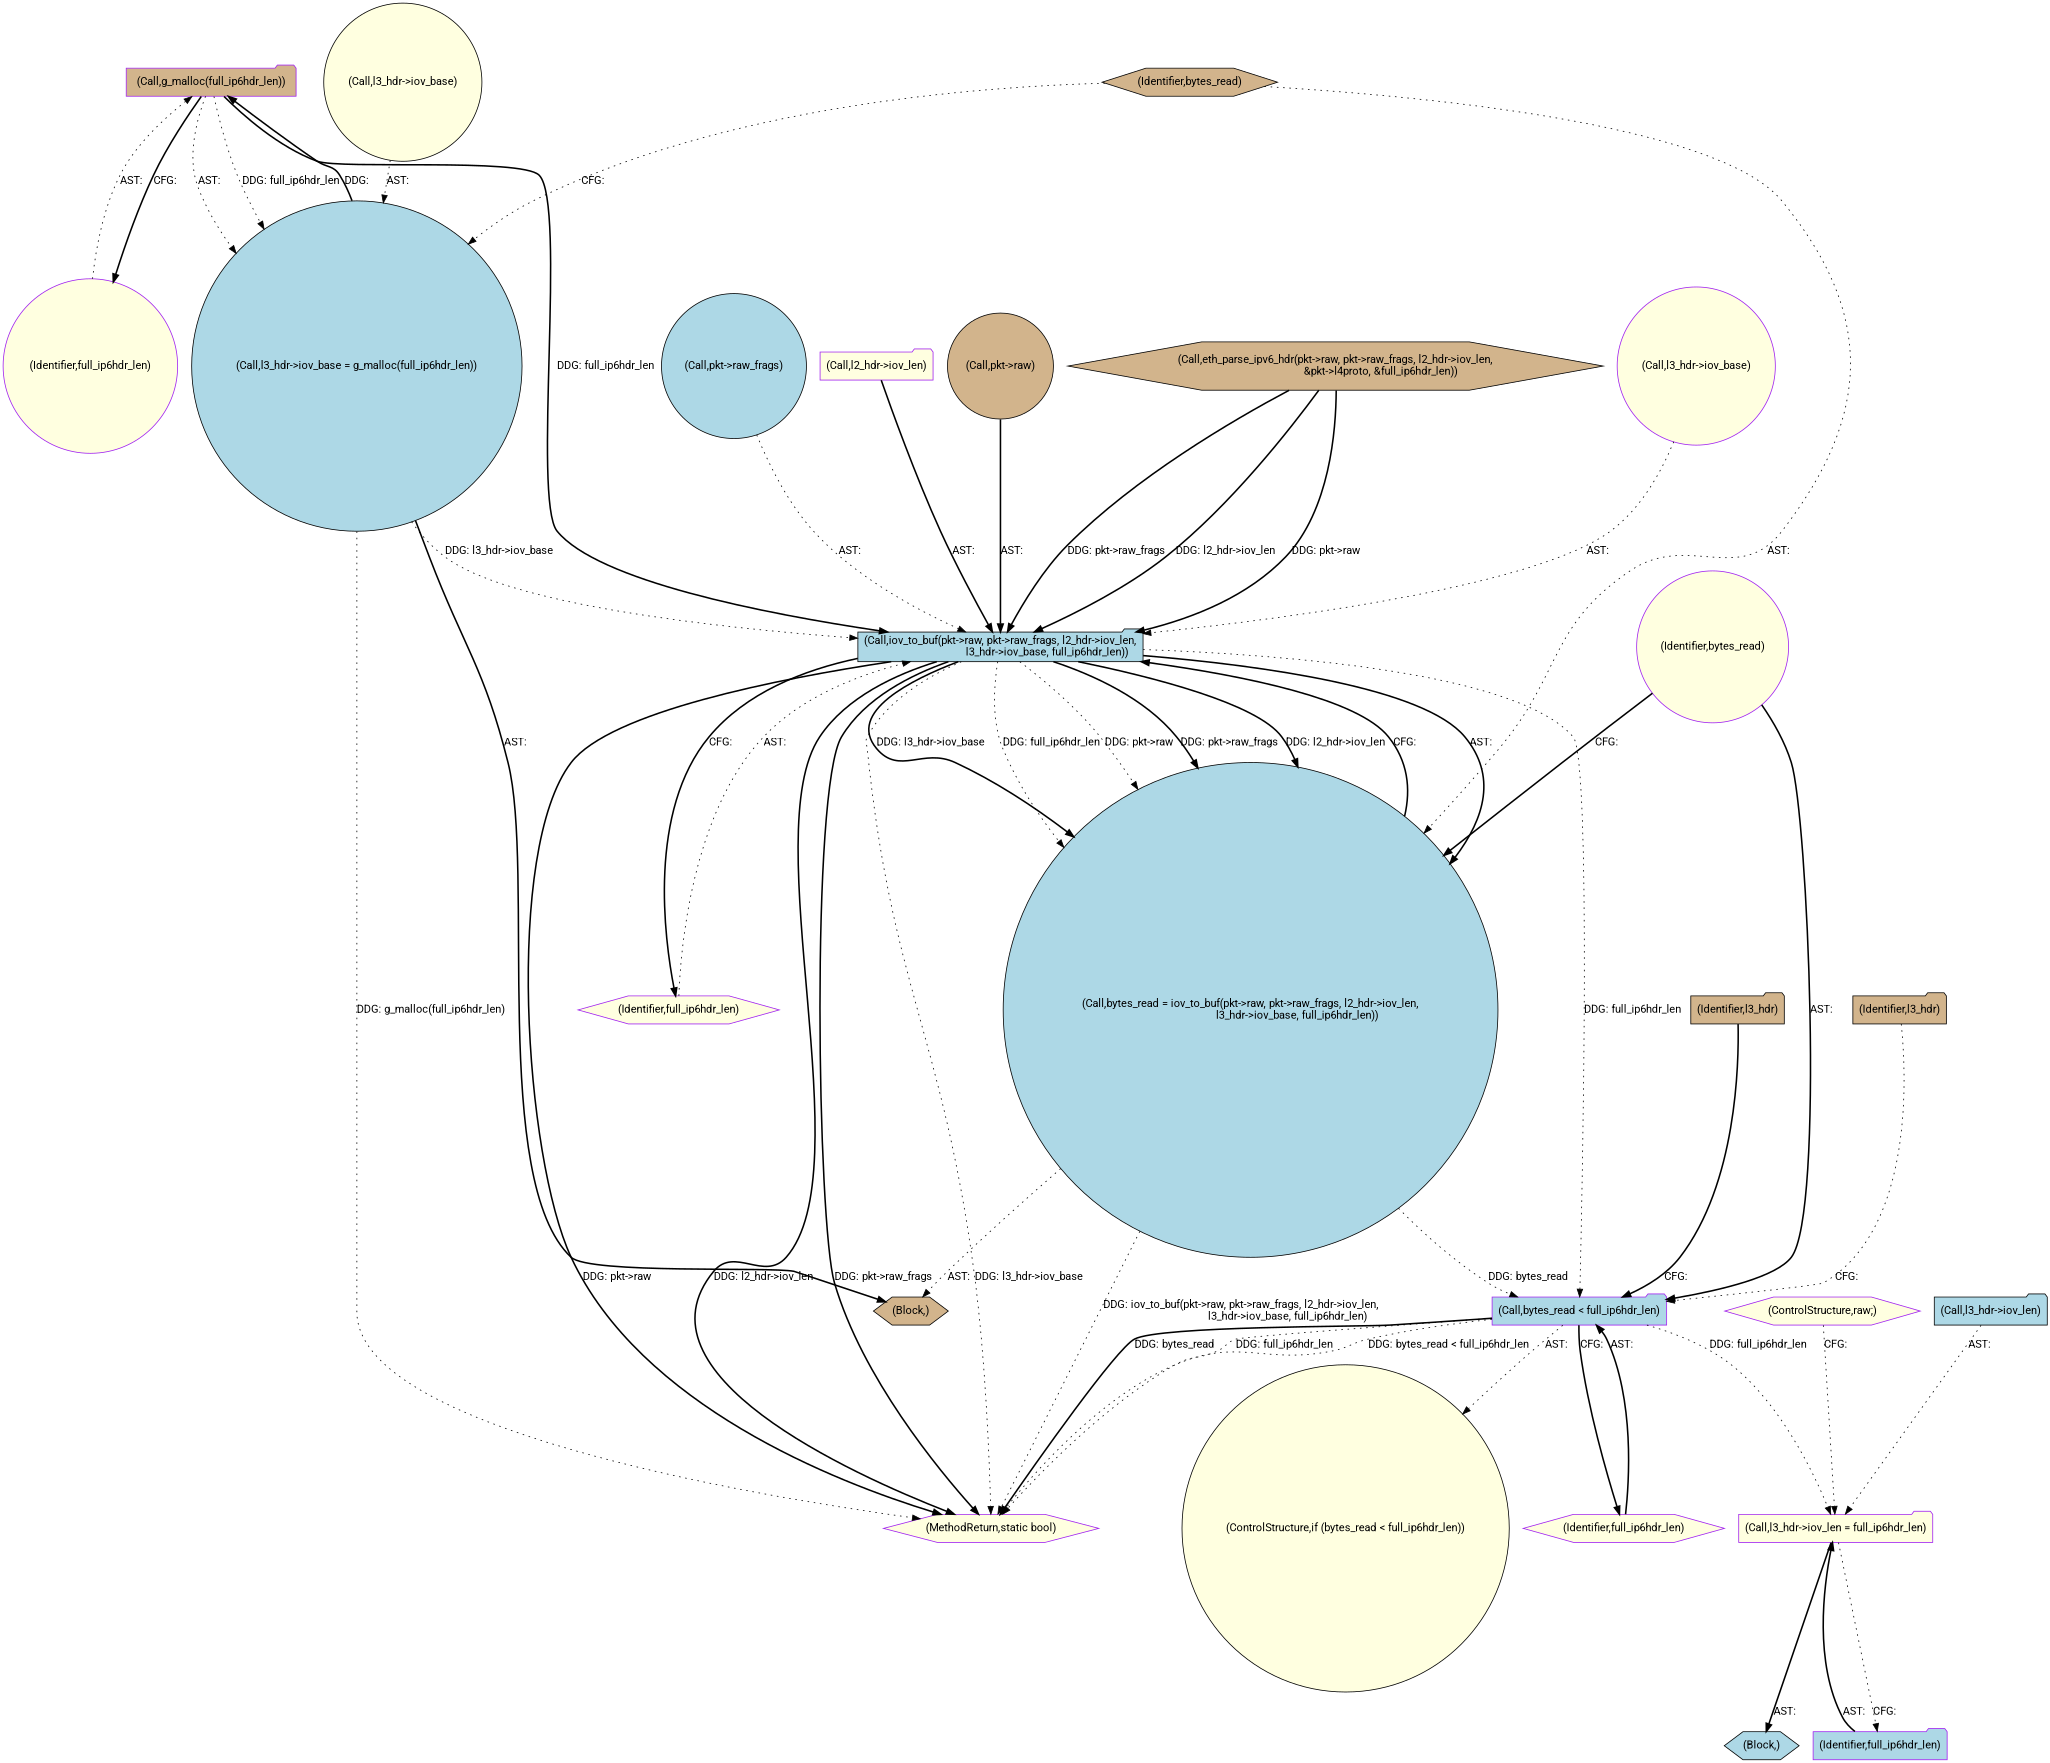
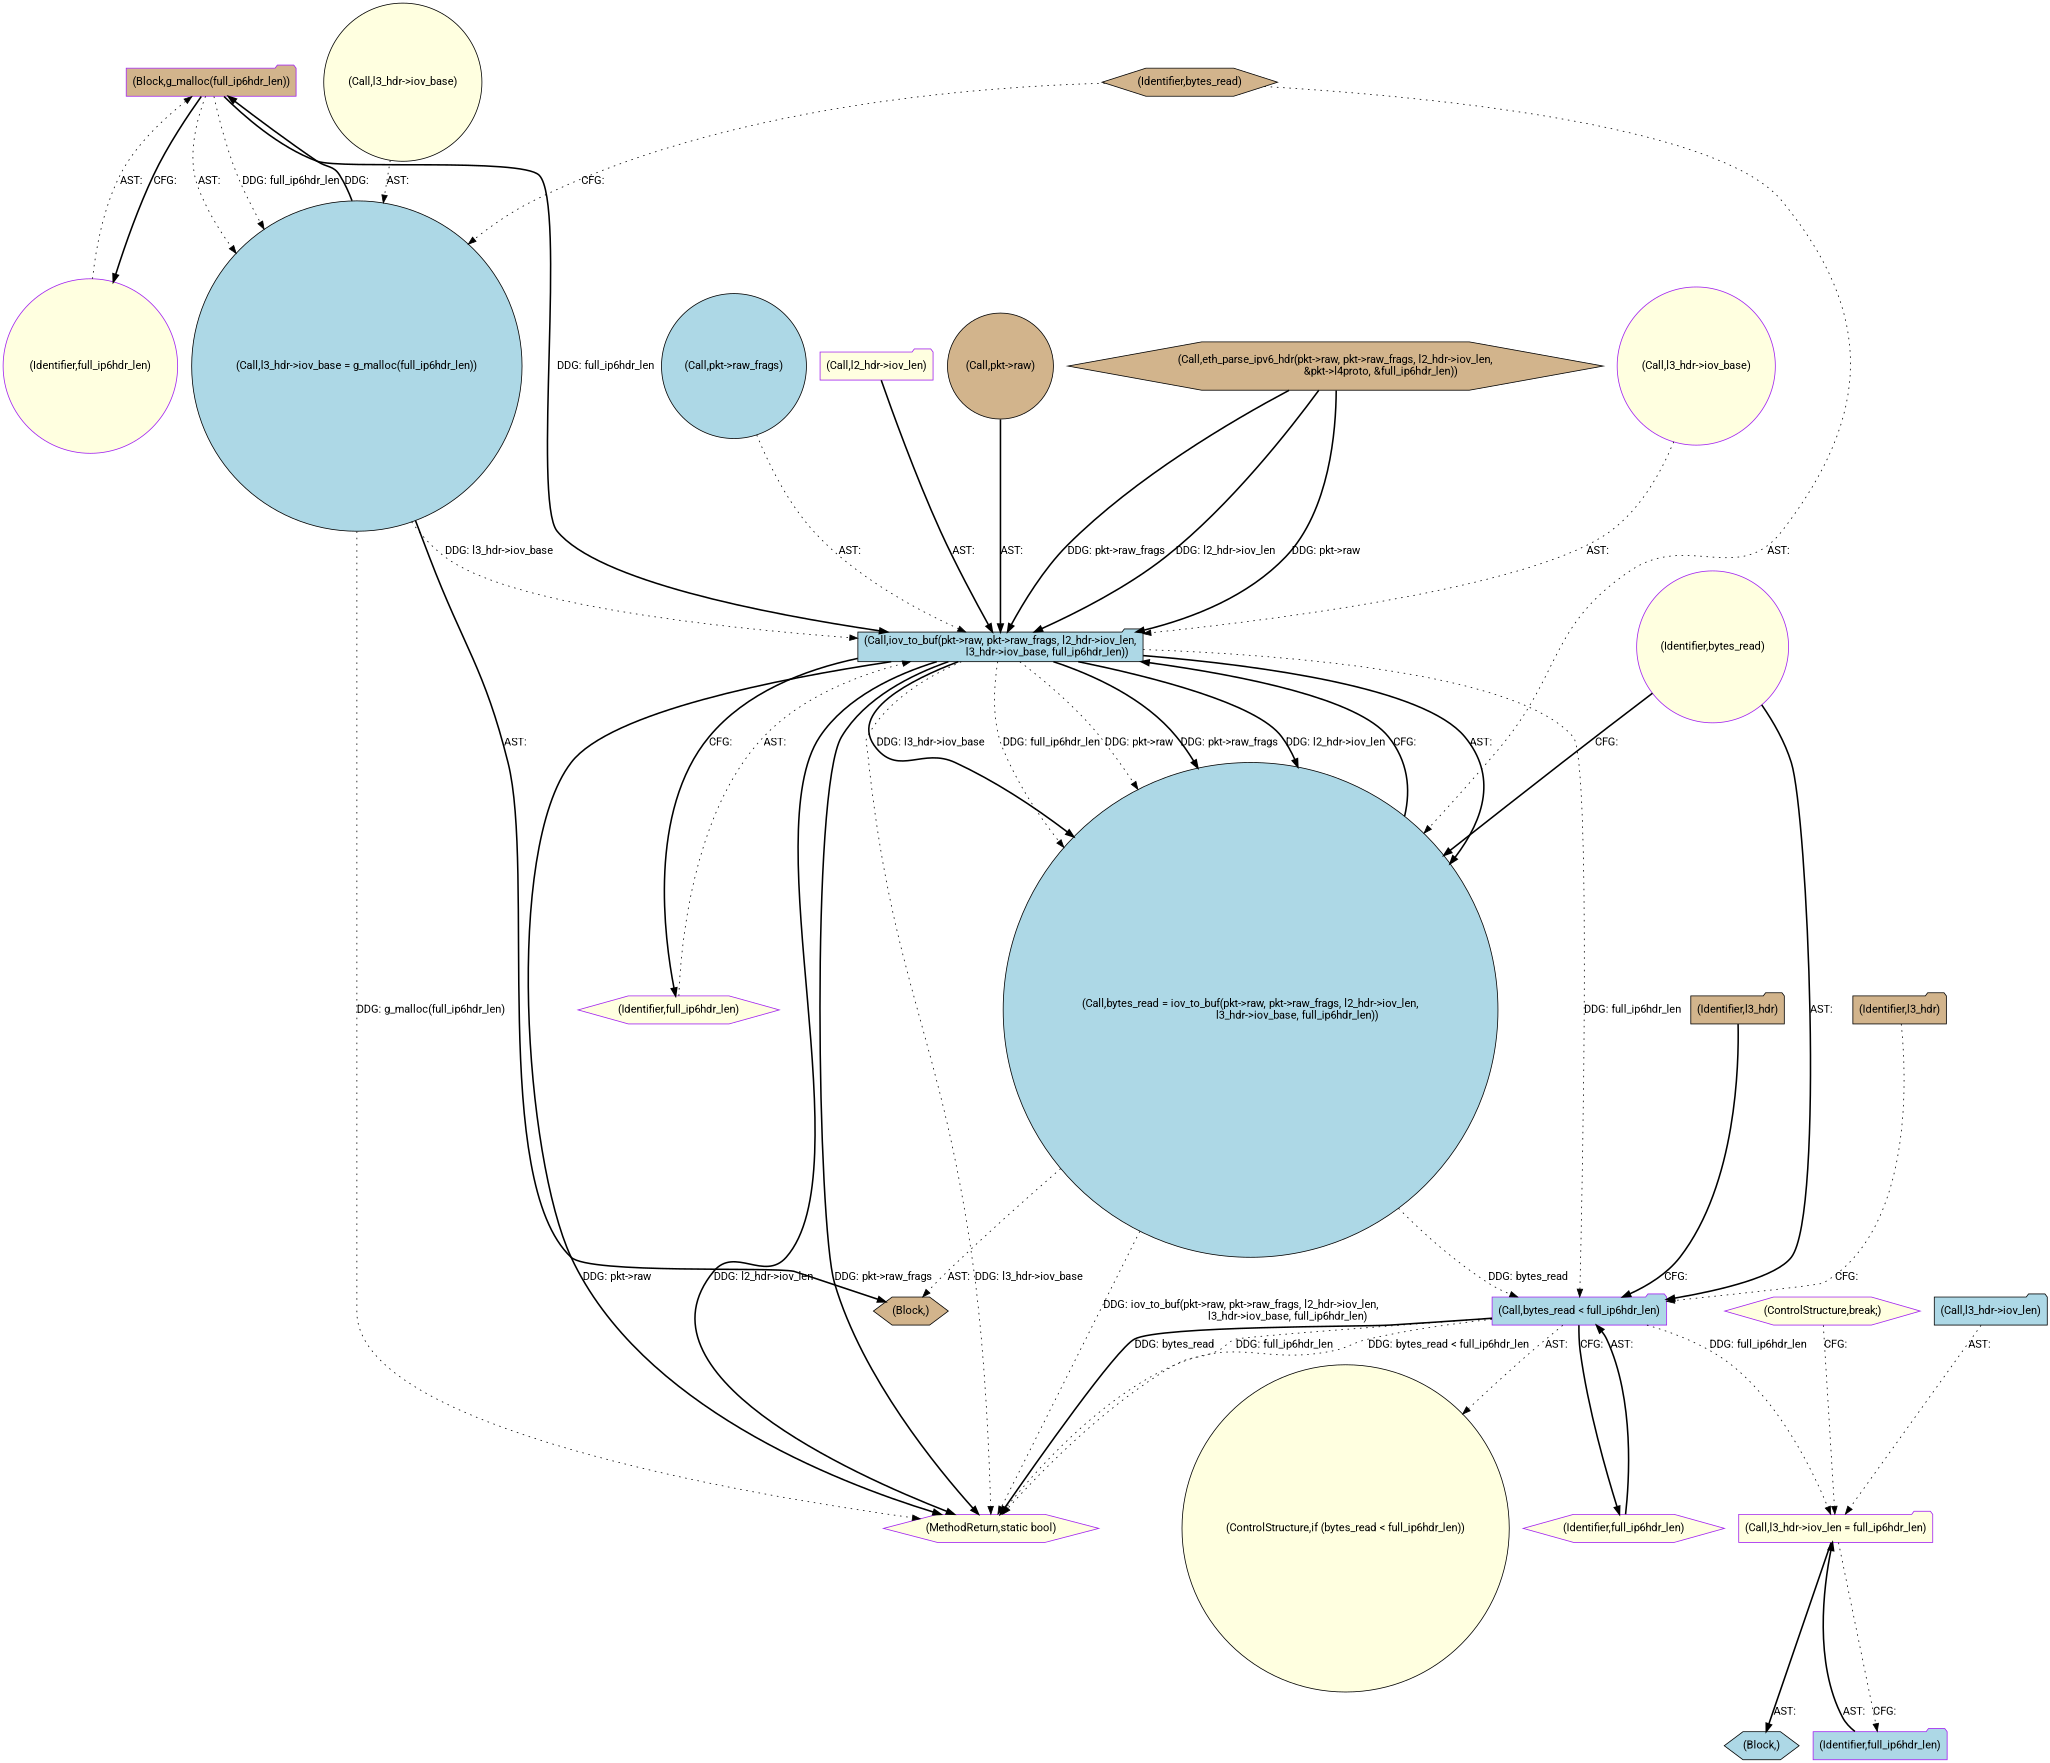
(211, 82) -> (211, 82)
(1822, 1311) -> (1822, 1311)
